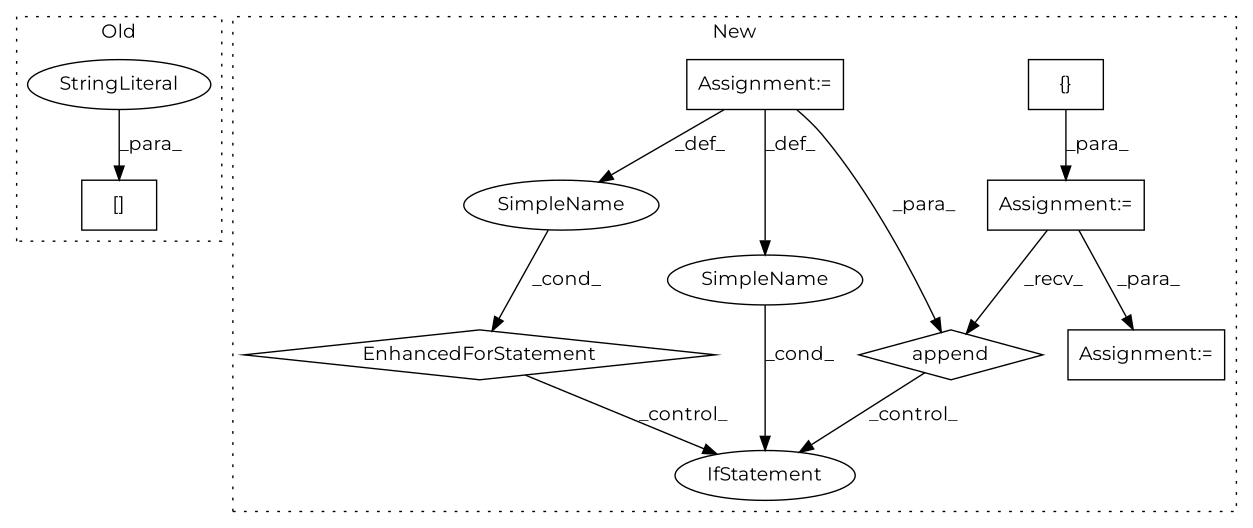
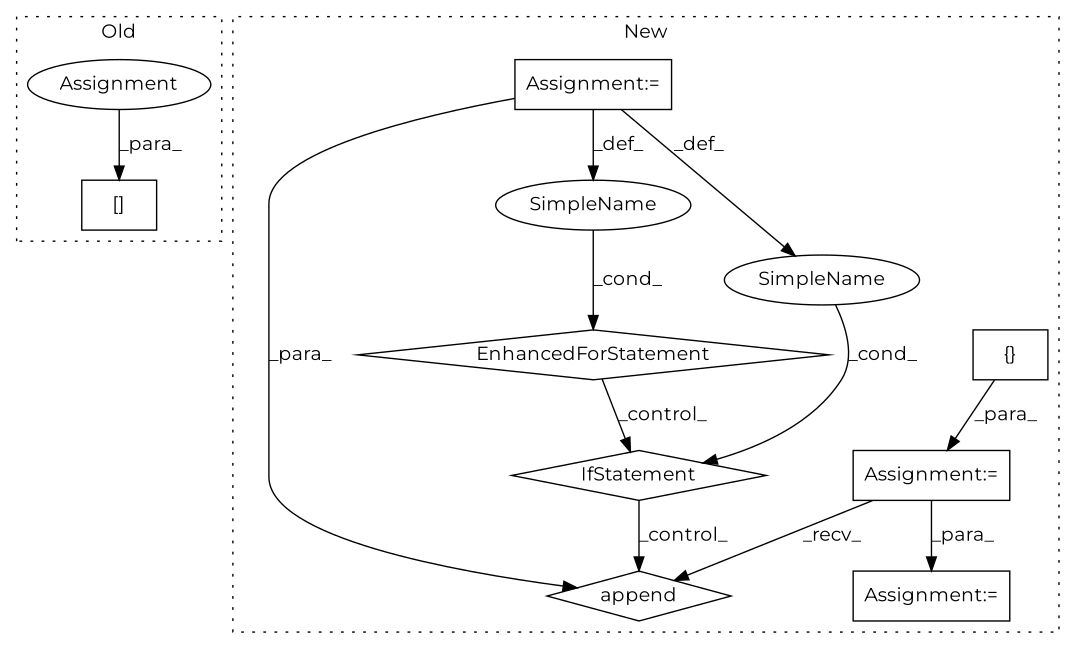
(119, 85) -> (119, 85)
(868, 409) -> (639, 529)
(765, 475) -> (639, 475)
